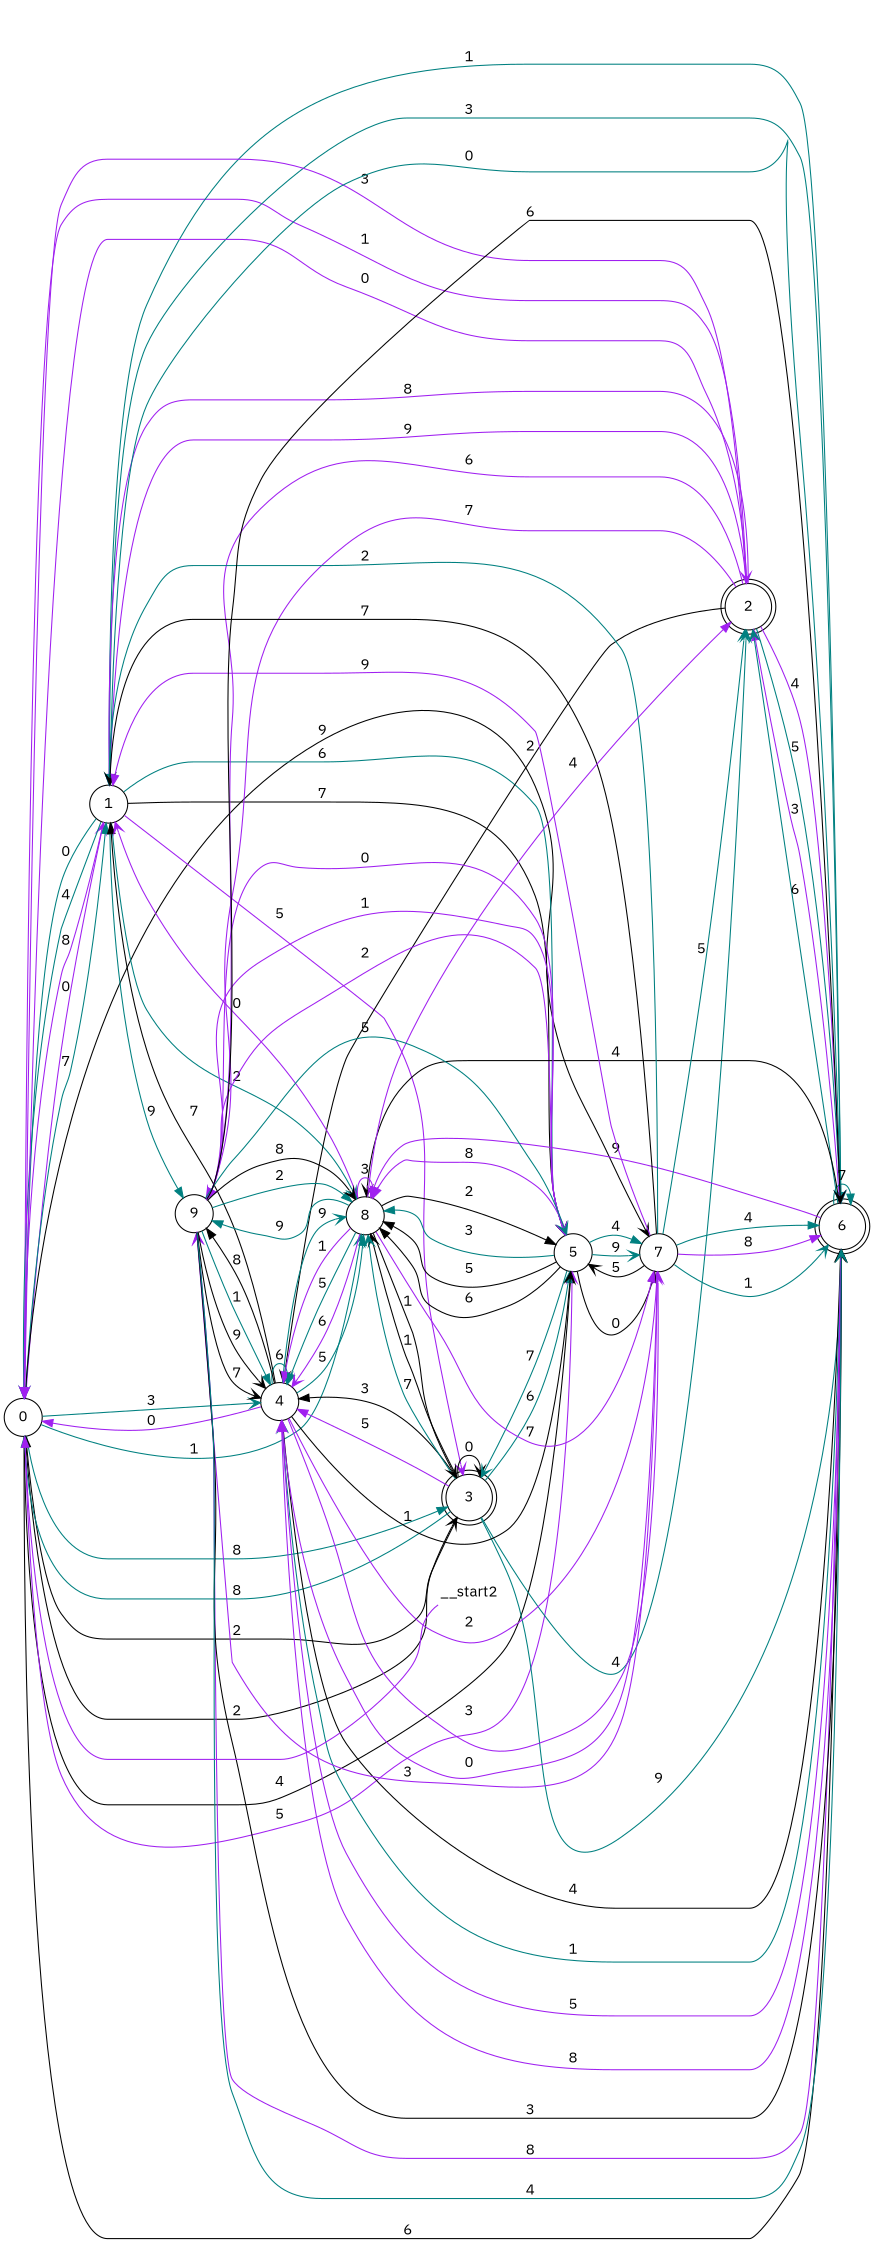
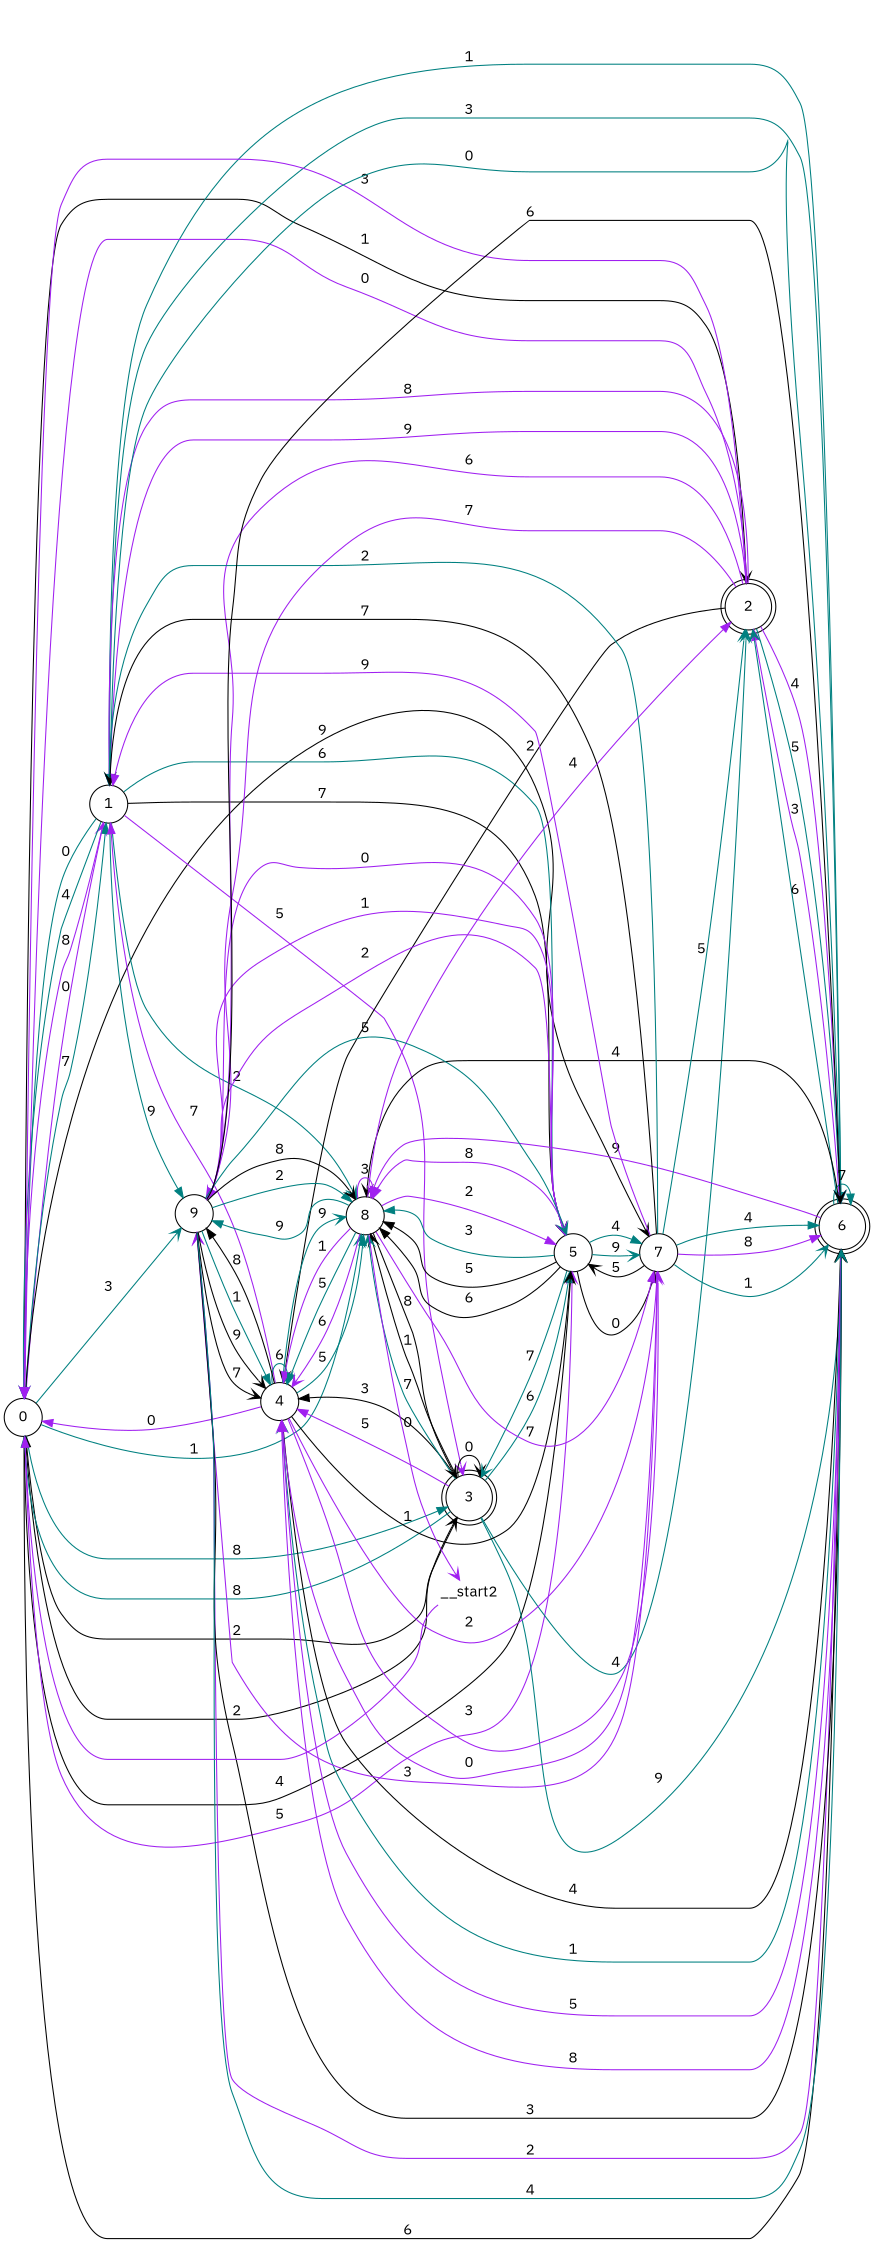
(91, 201) -> (91, 201)
(244, 1024) -> (398, 1407)
(173, 1114) -> (173, 1114)
(465, 1209) -> (465, 1209)
(408, 1302) -> (408, 1302)
(146, 1410) -> (105, 1320)
(530, 2150) -> (530, 2150)
